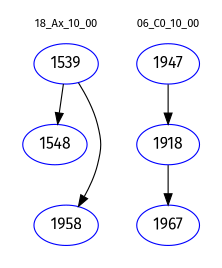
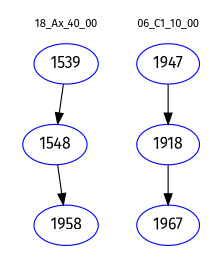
(66, 24) -> (66, 24)
(168, 24) -> (168, 24)
(100, 139) -> (60, 179)
